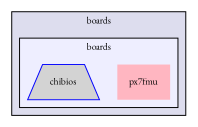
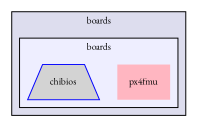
(144, 82) -> (144, 82)
